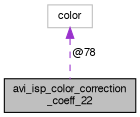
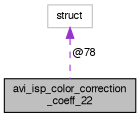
(70, 16) -> (70, 16)
